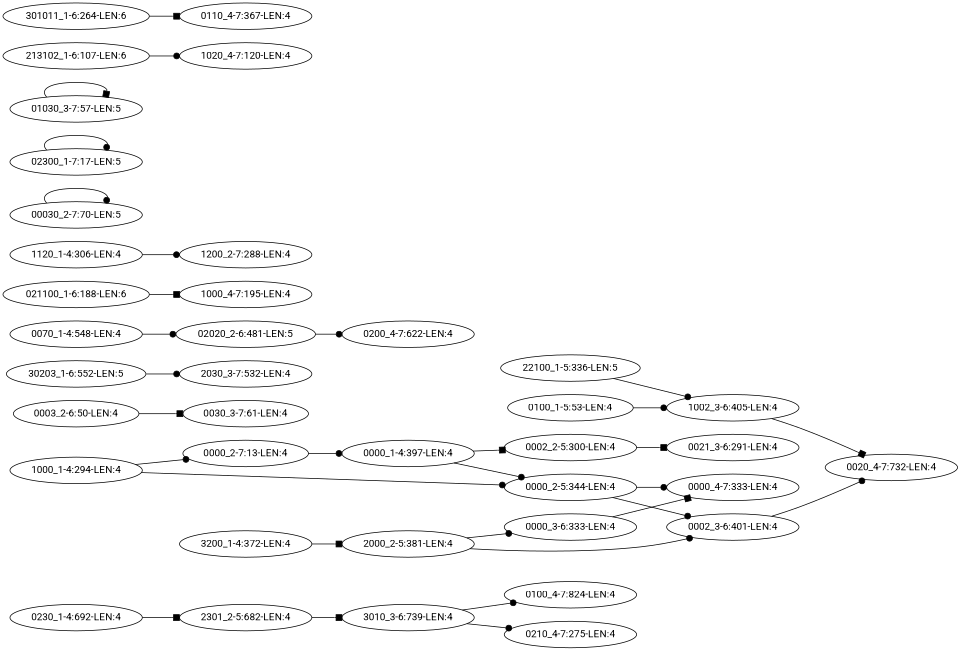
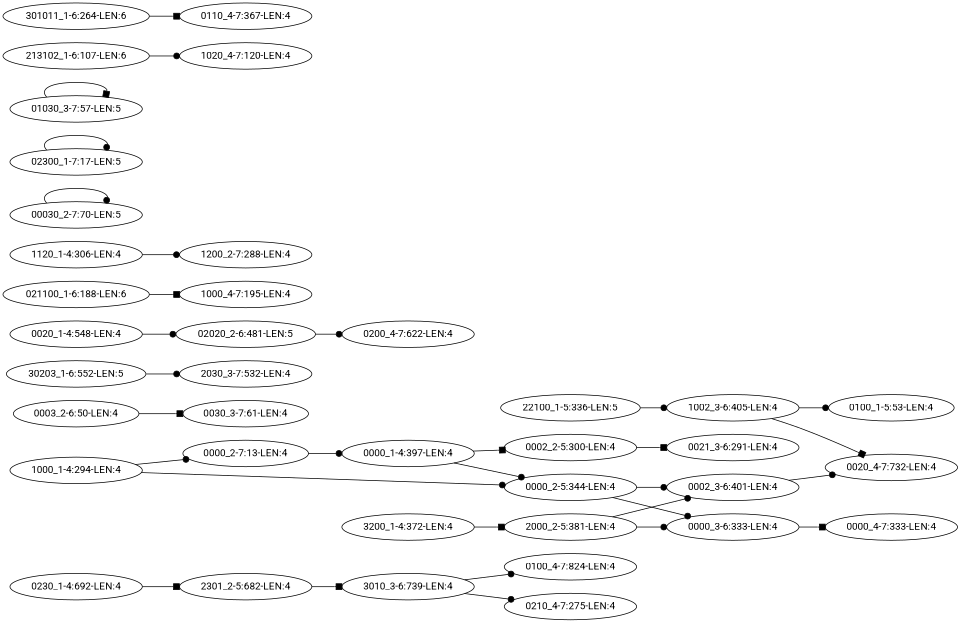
(76, 334) -> (76, 334)
(647, 408) -> (811, 408)
(649, 487) -> (641, 505)
